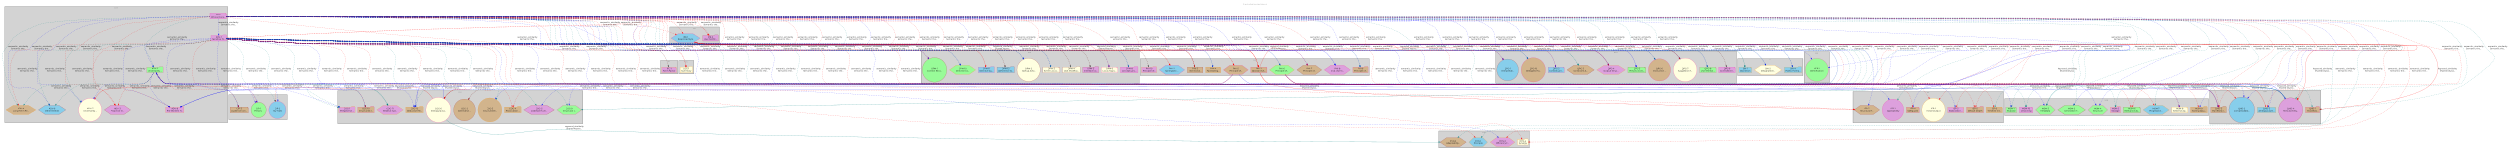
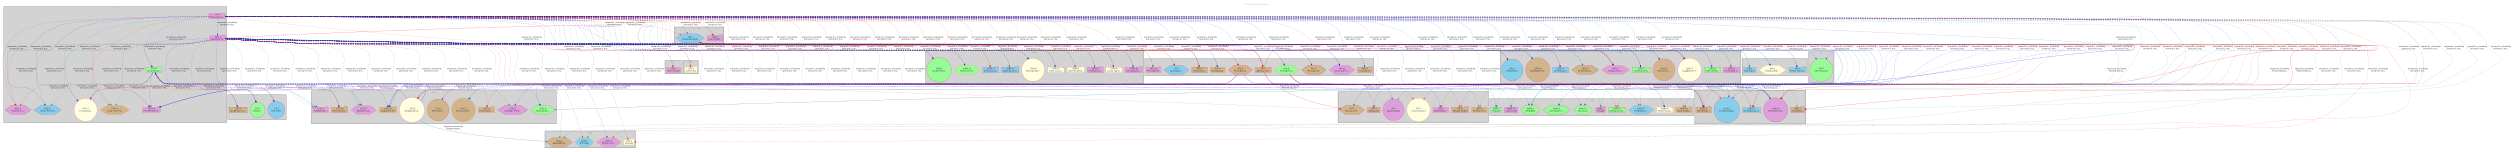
none -> (481, 47)
